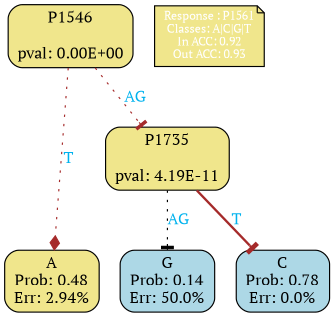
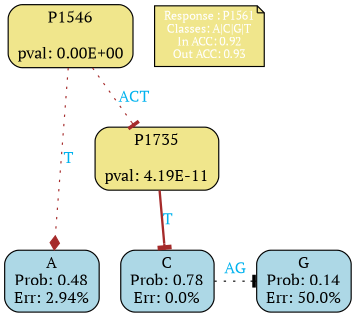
(135, 97) -> (135, 97)
(167, 217) -> (232, 281)
(52, 281) -> (52, 281)
